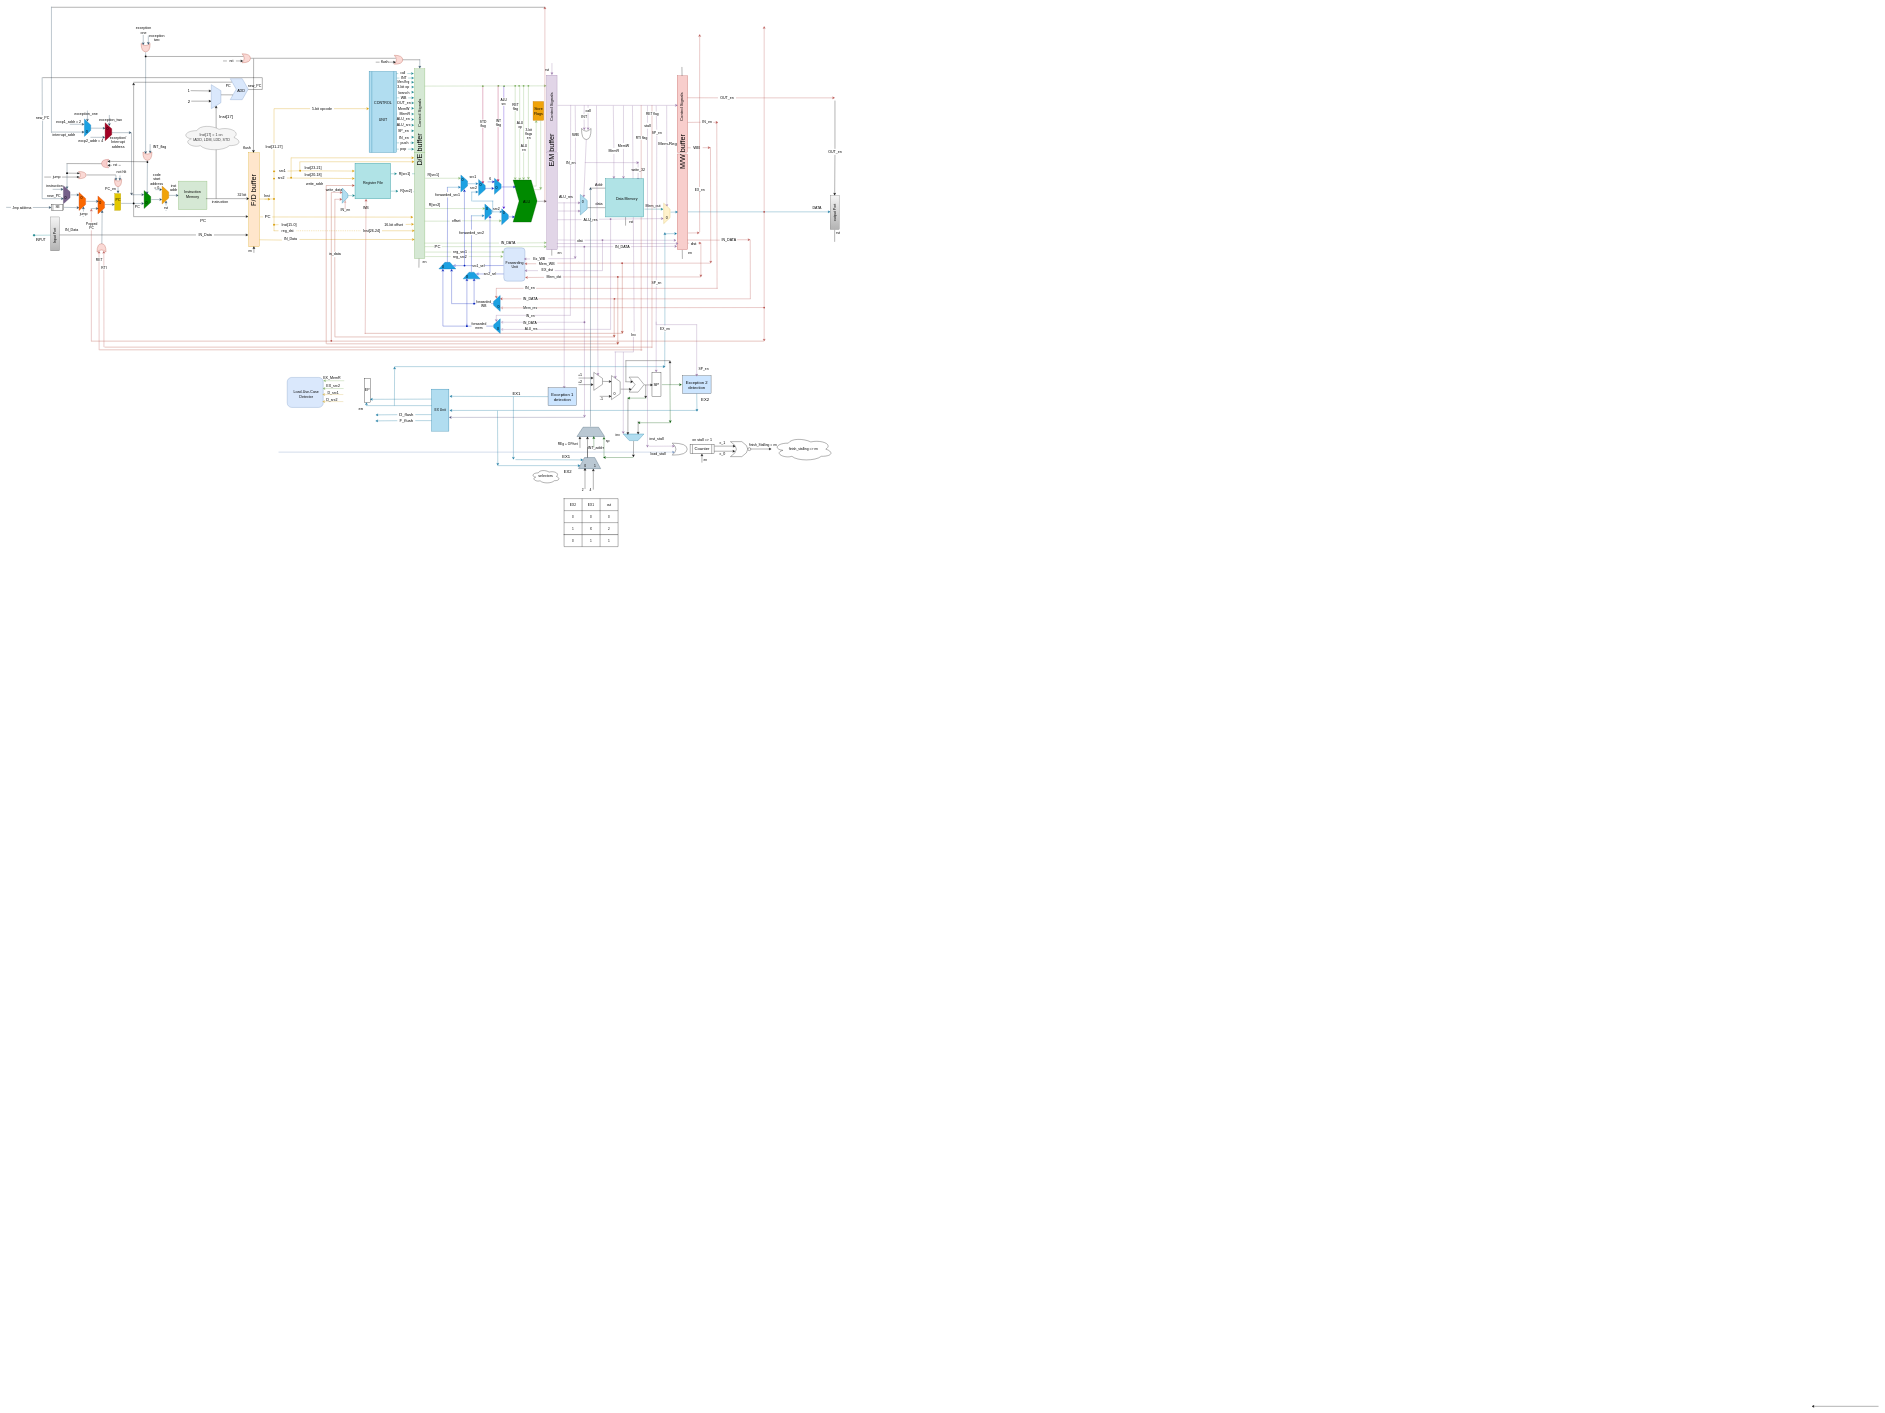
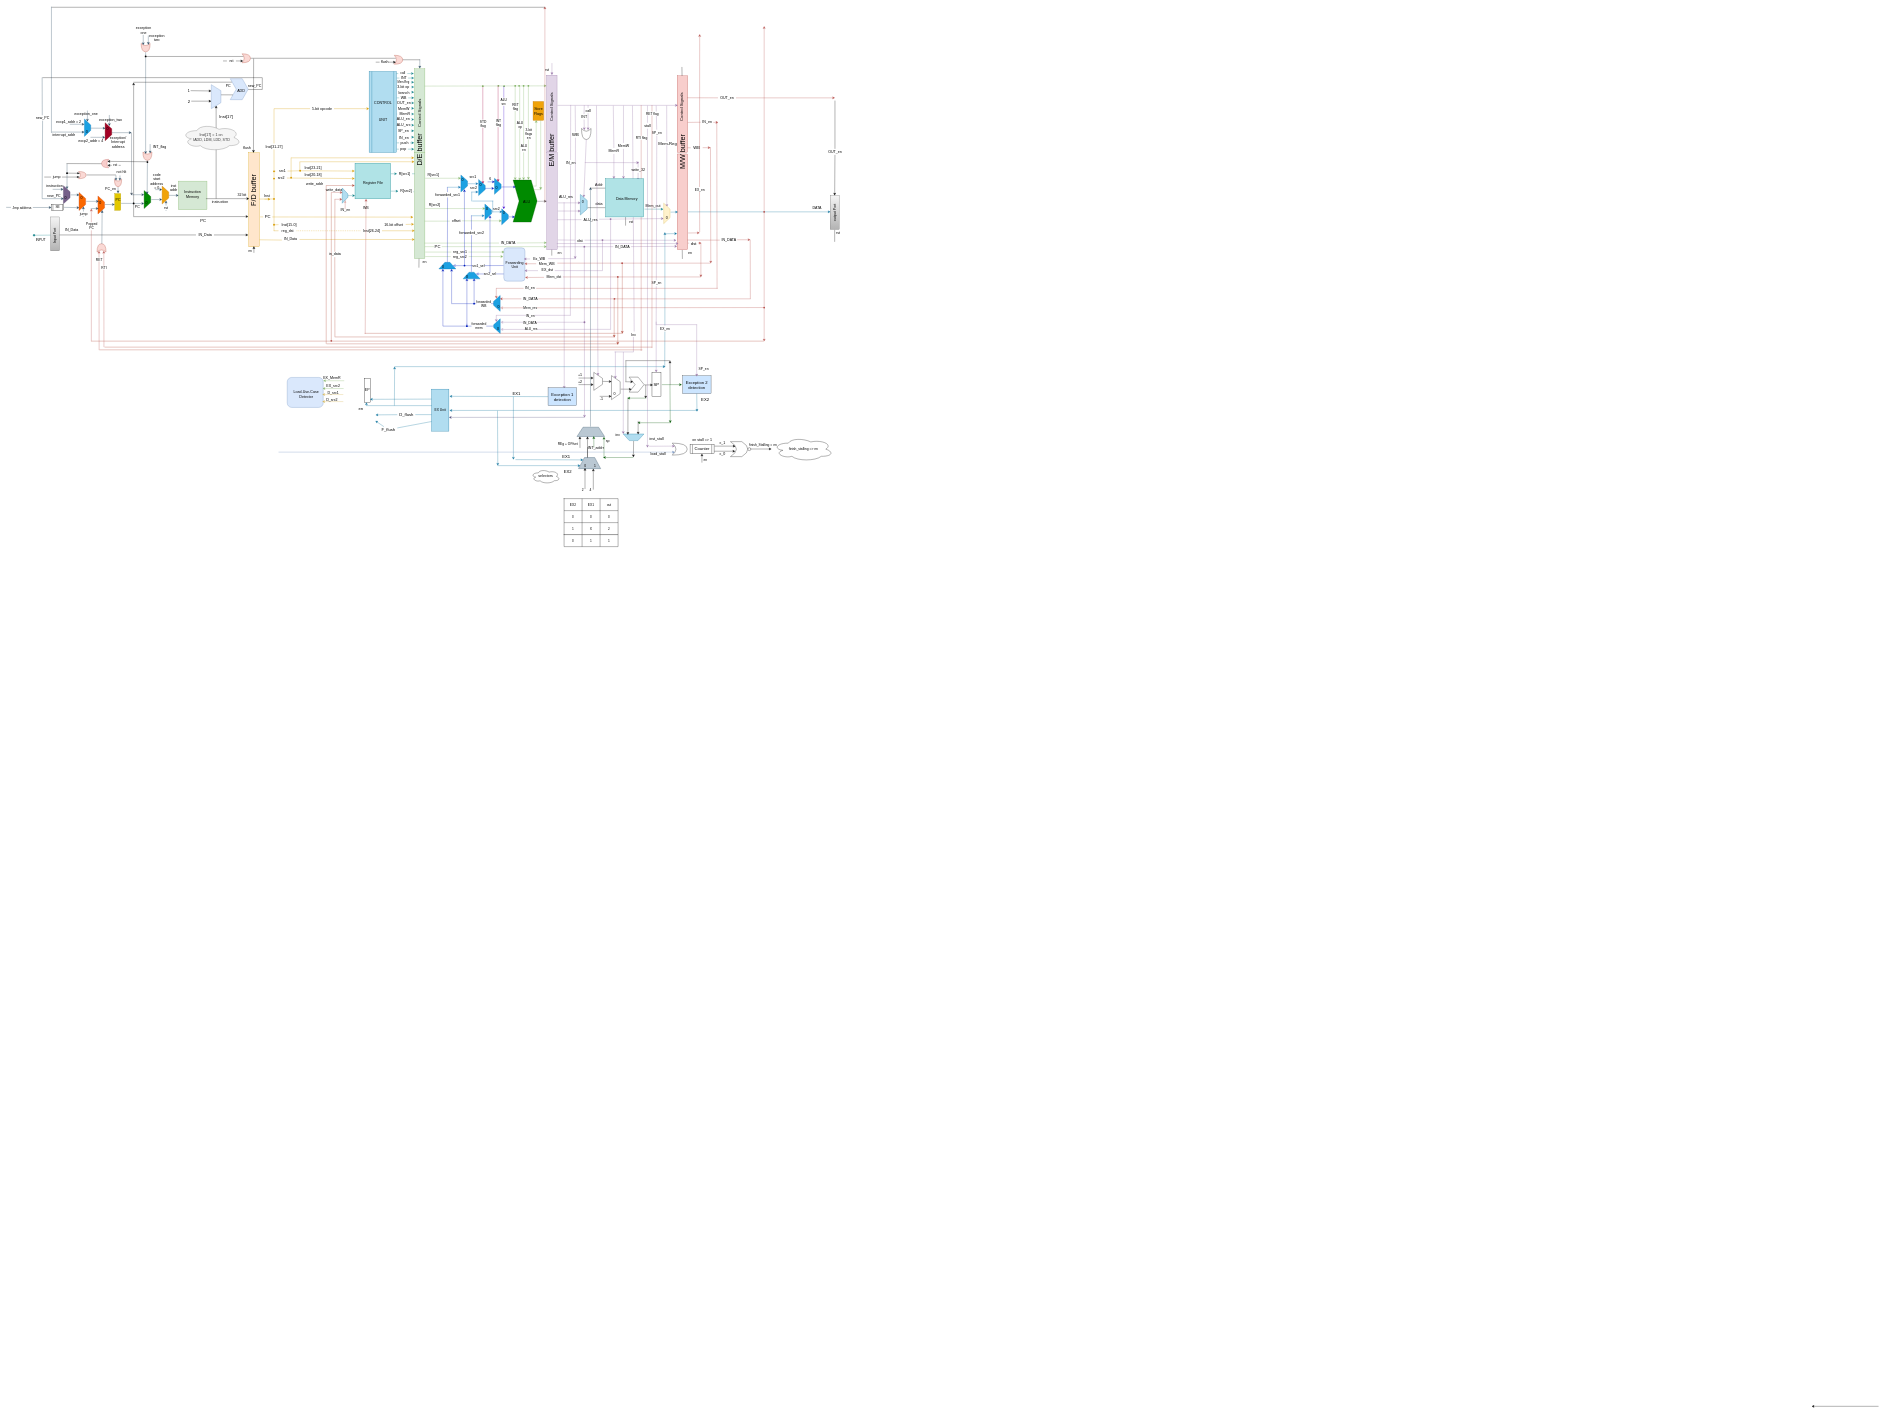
(406, 420) -> (388, 429)
